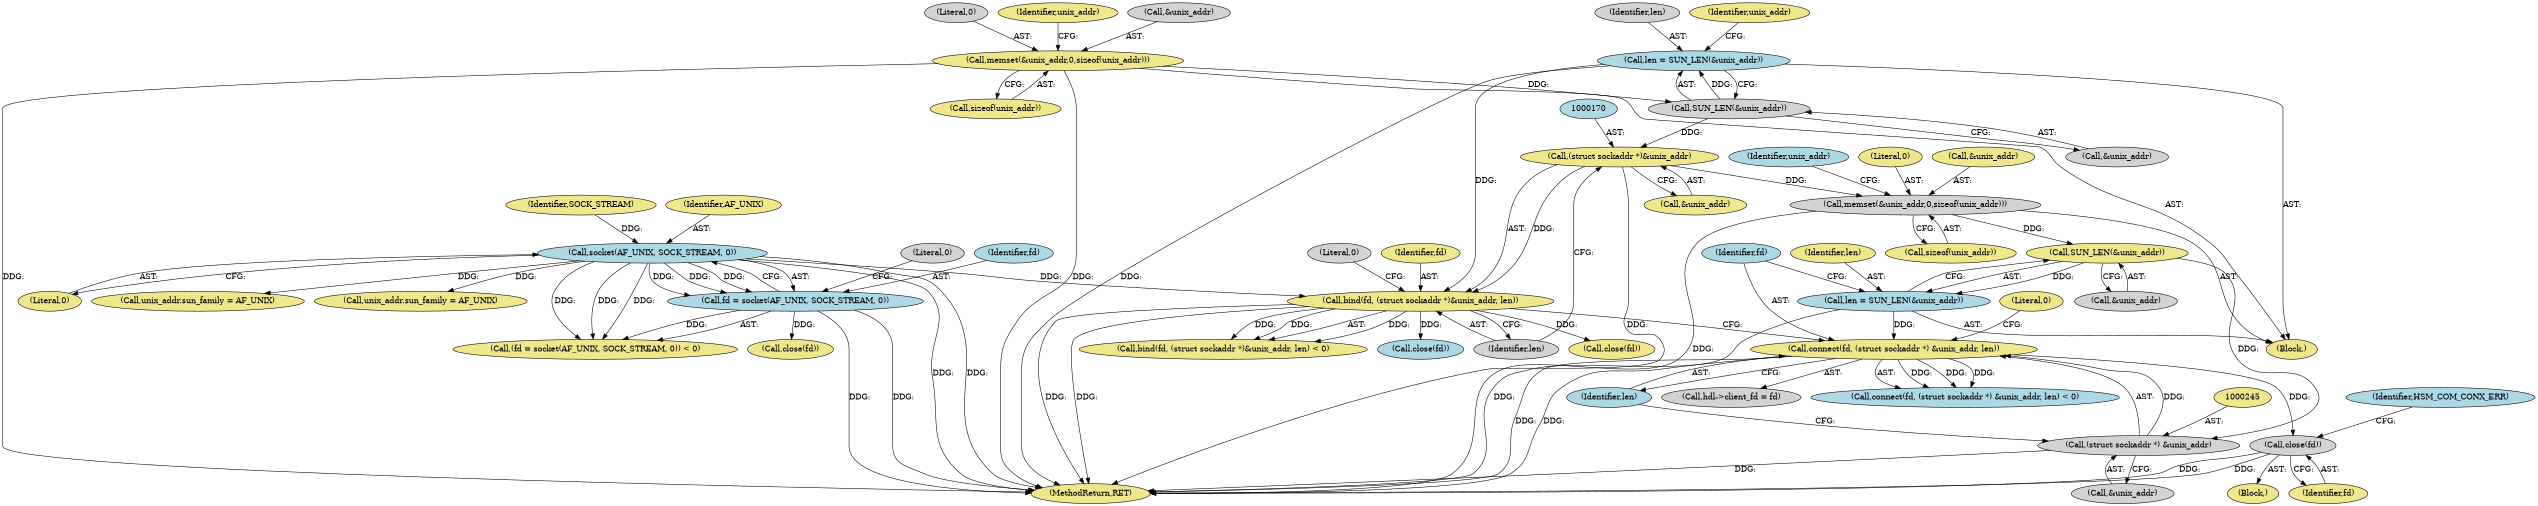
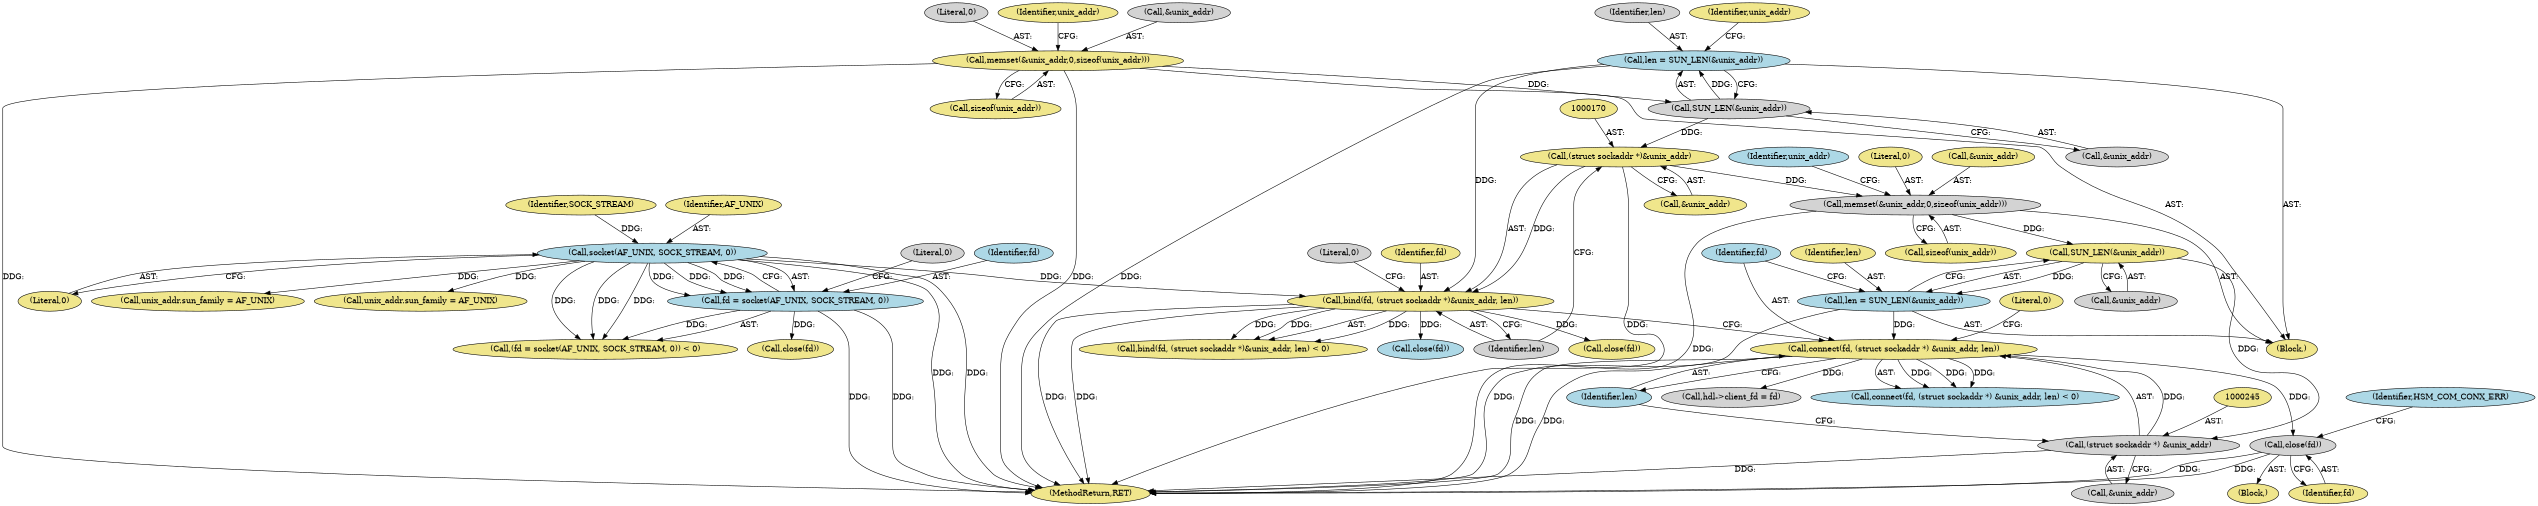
(1589, 109) -> (1589, 109)
(1834, 373) -> (1834, 373)
